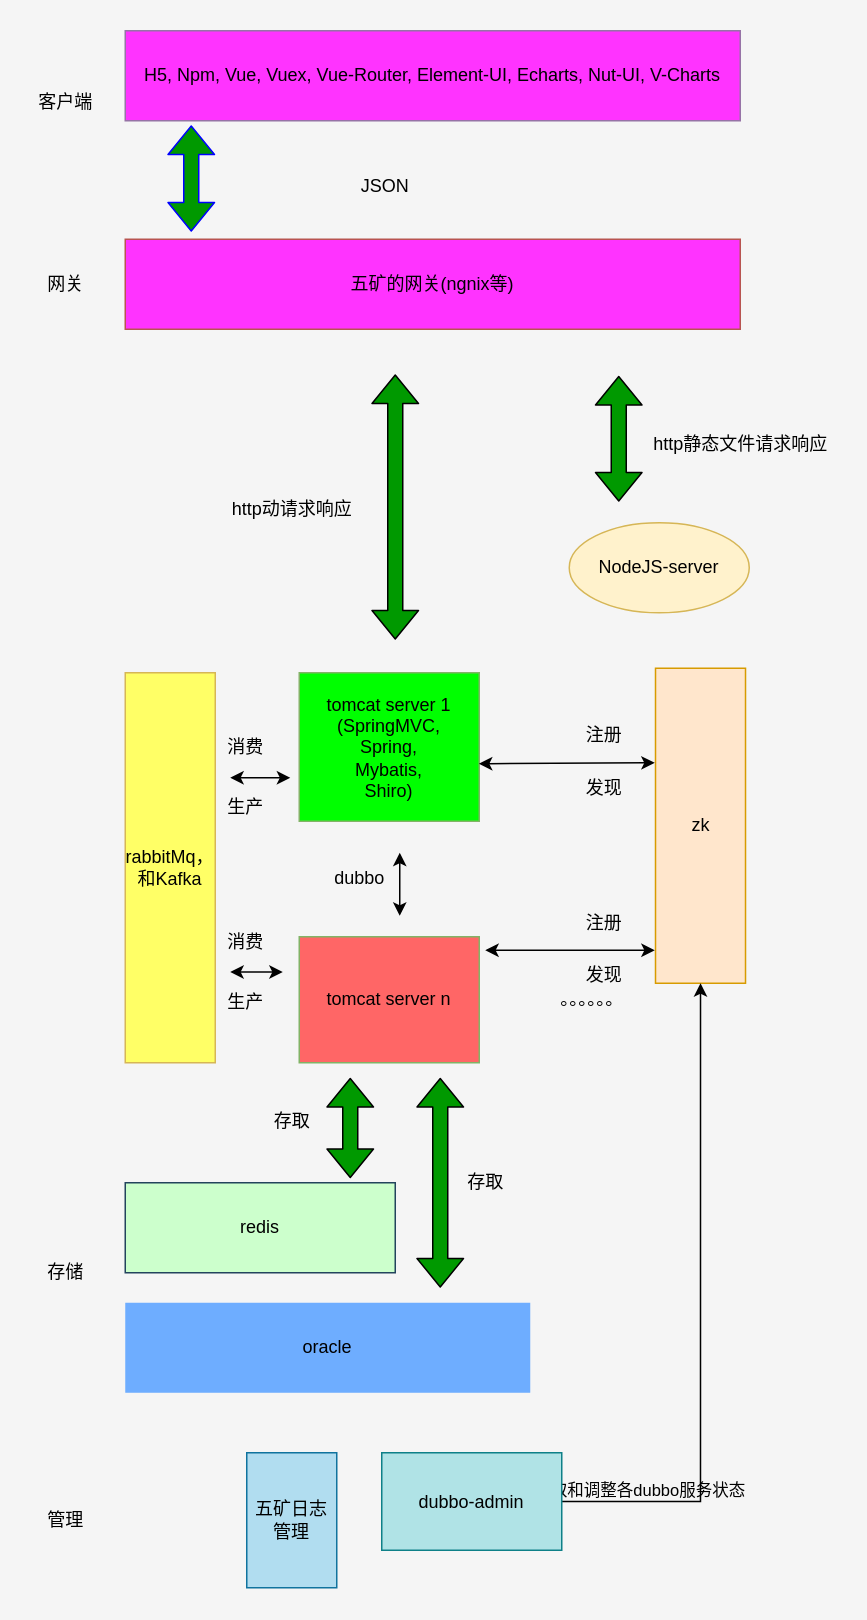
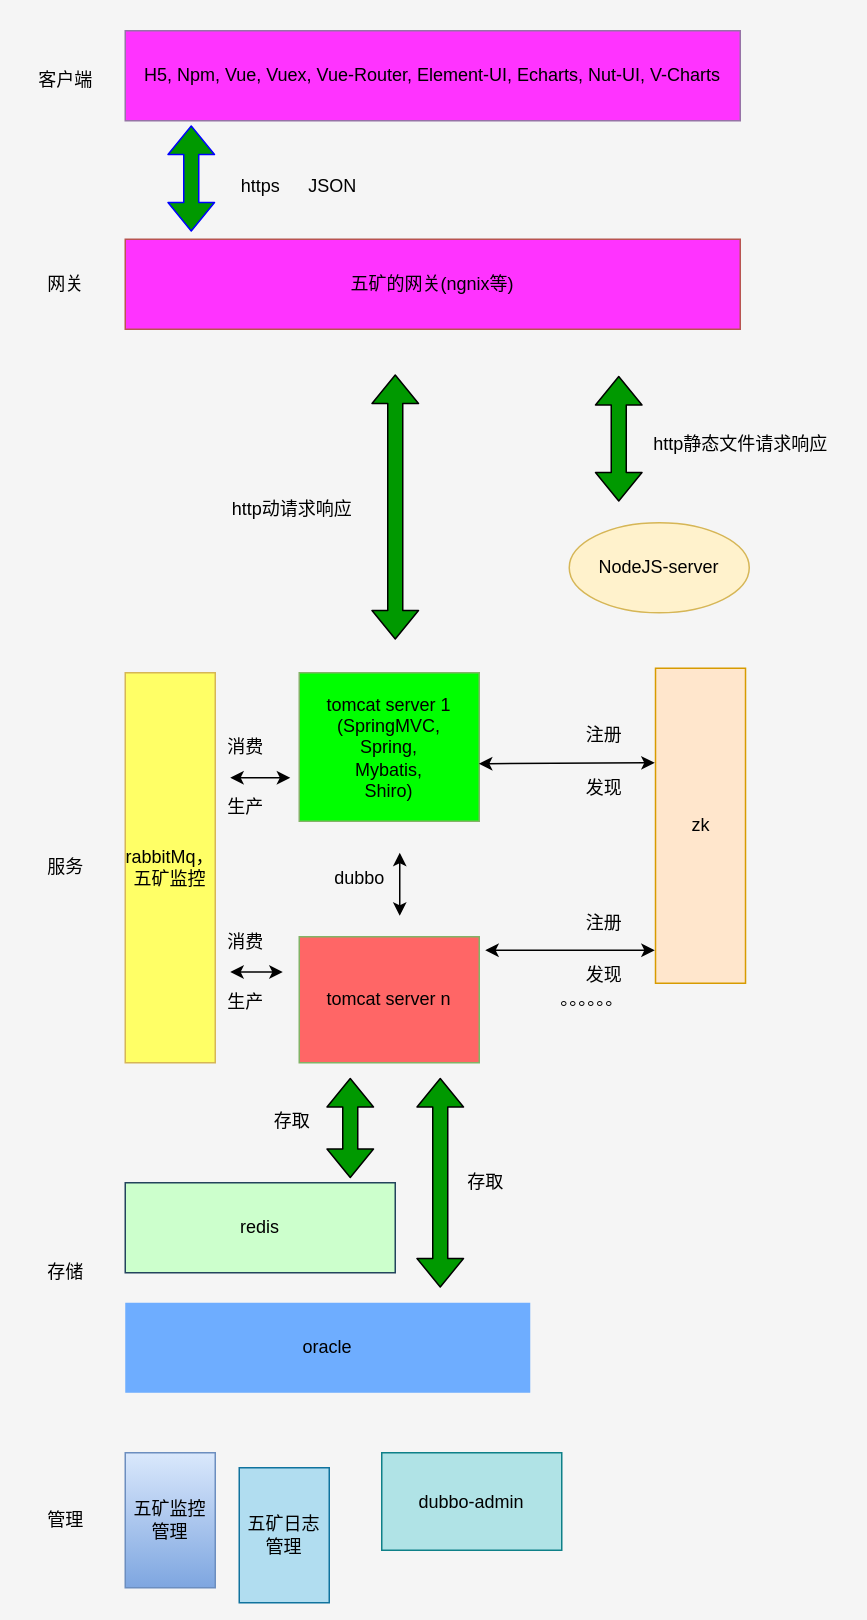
(65, 103) -> (65, 80)
none -> (260, 187)
(385, 187) -> (332, 187)
none -> (65, 868)
(170, 868) -> (170, 868)
(701, 1316) -> none
none -> (170, 1520)
(292, 1520) -> (284, 1535)
